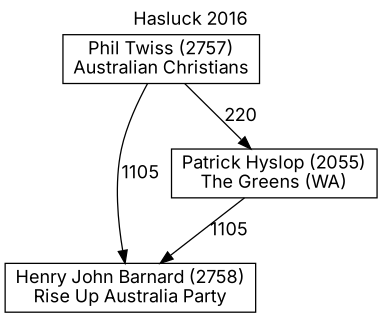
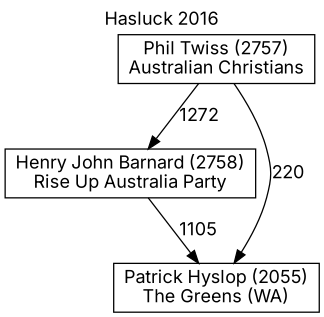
(141, 173) -> (199, 116)
(207, 227) -> (169, 225)
